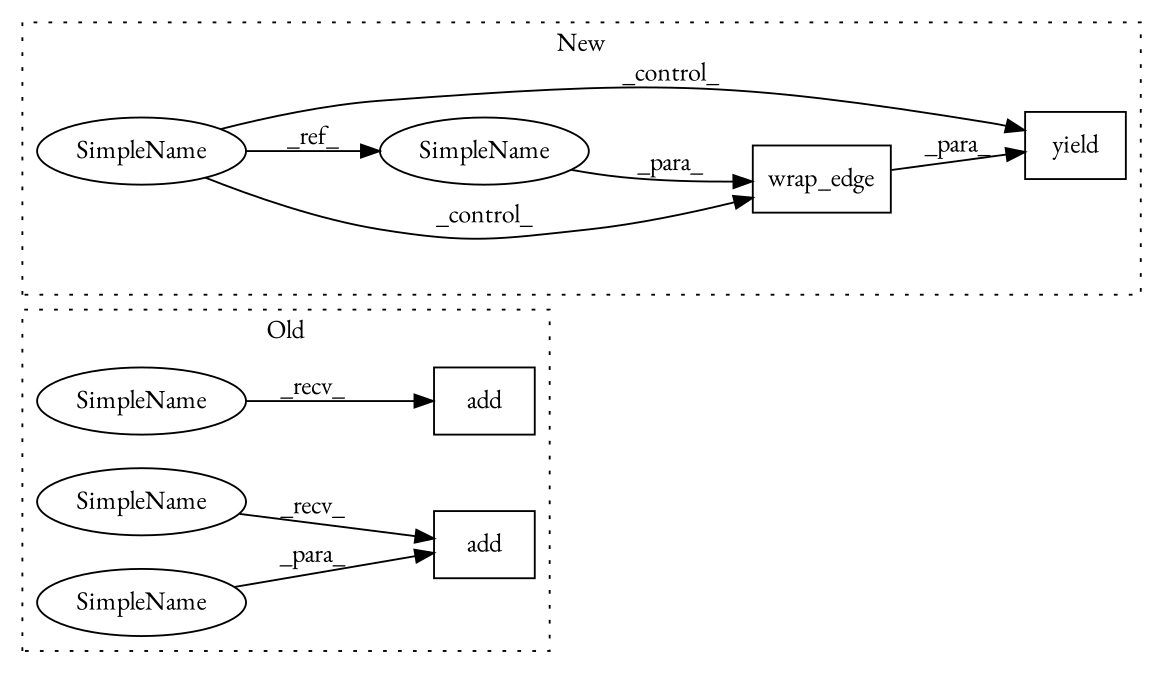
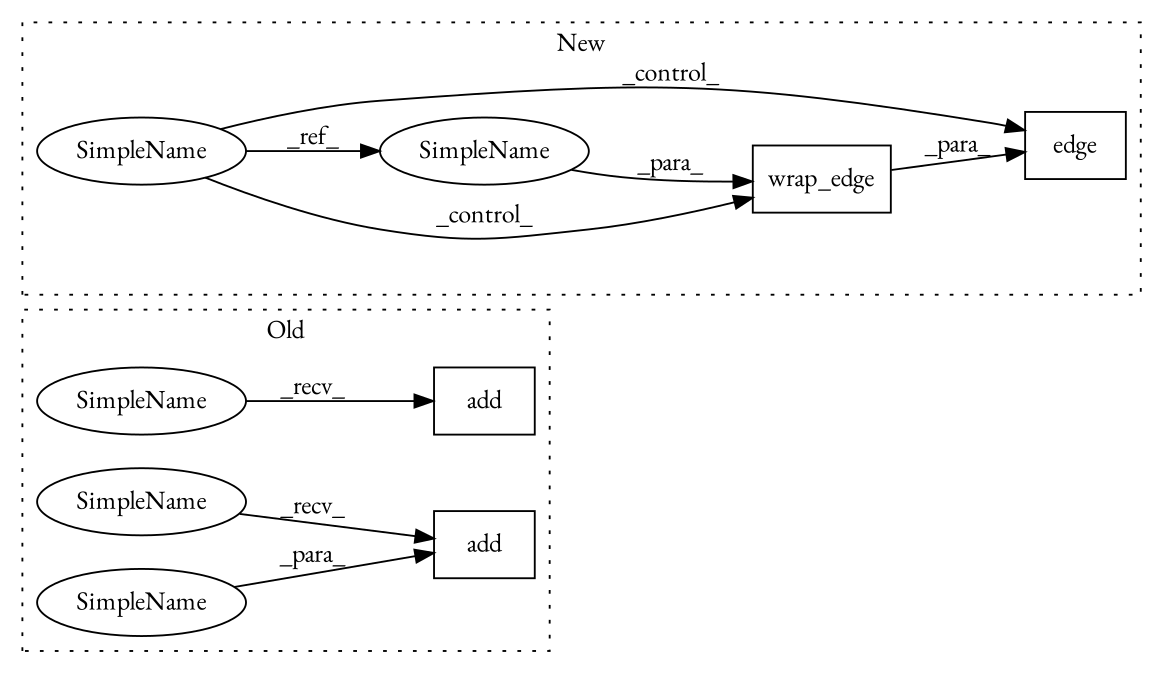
(1075, 145) -> (1075, 145)
